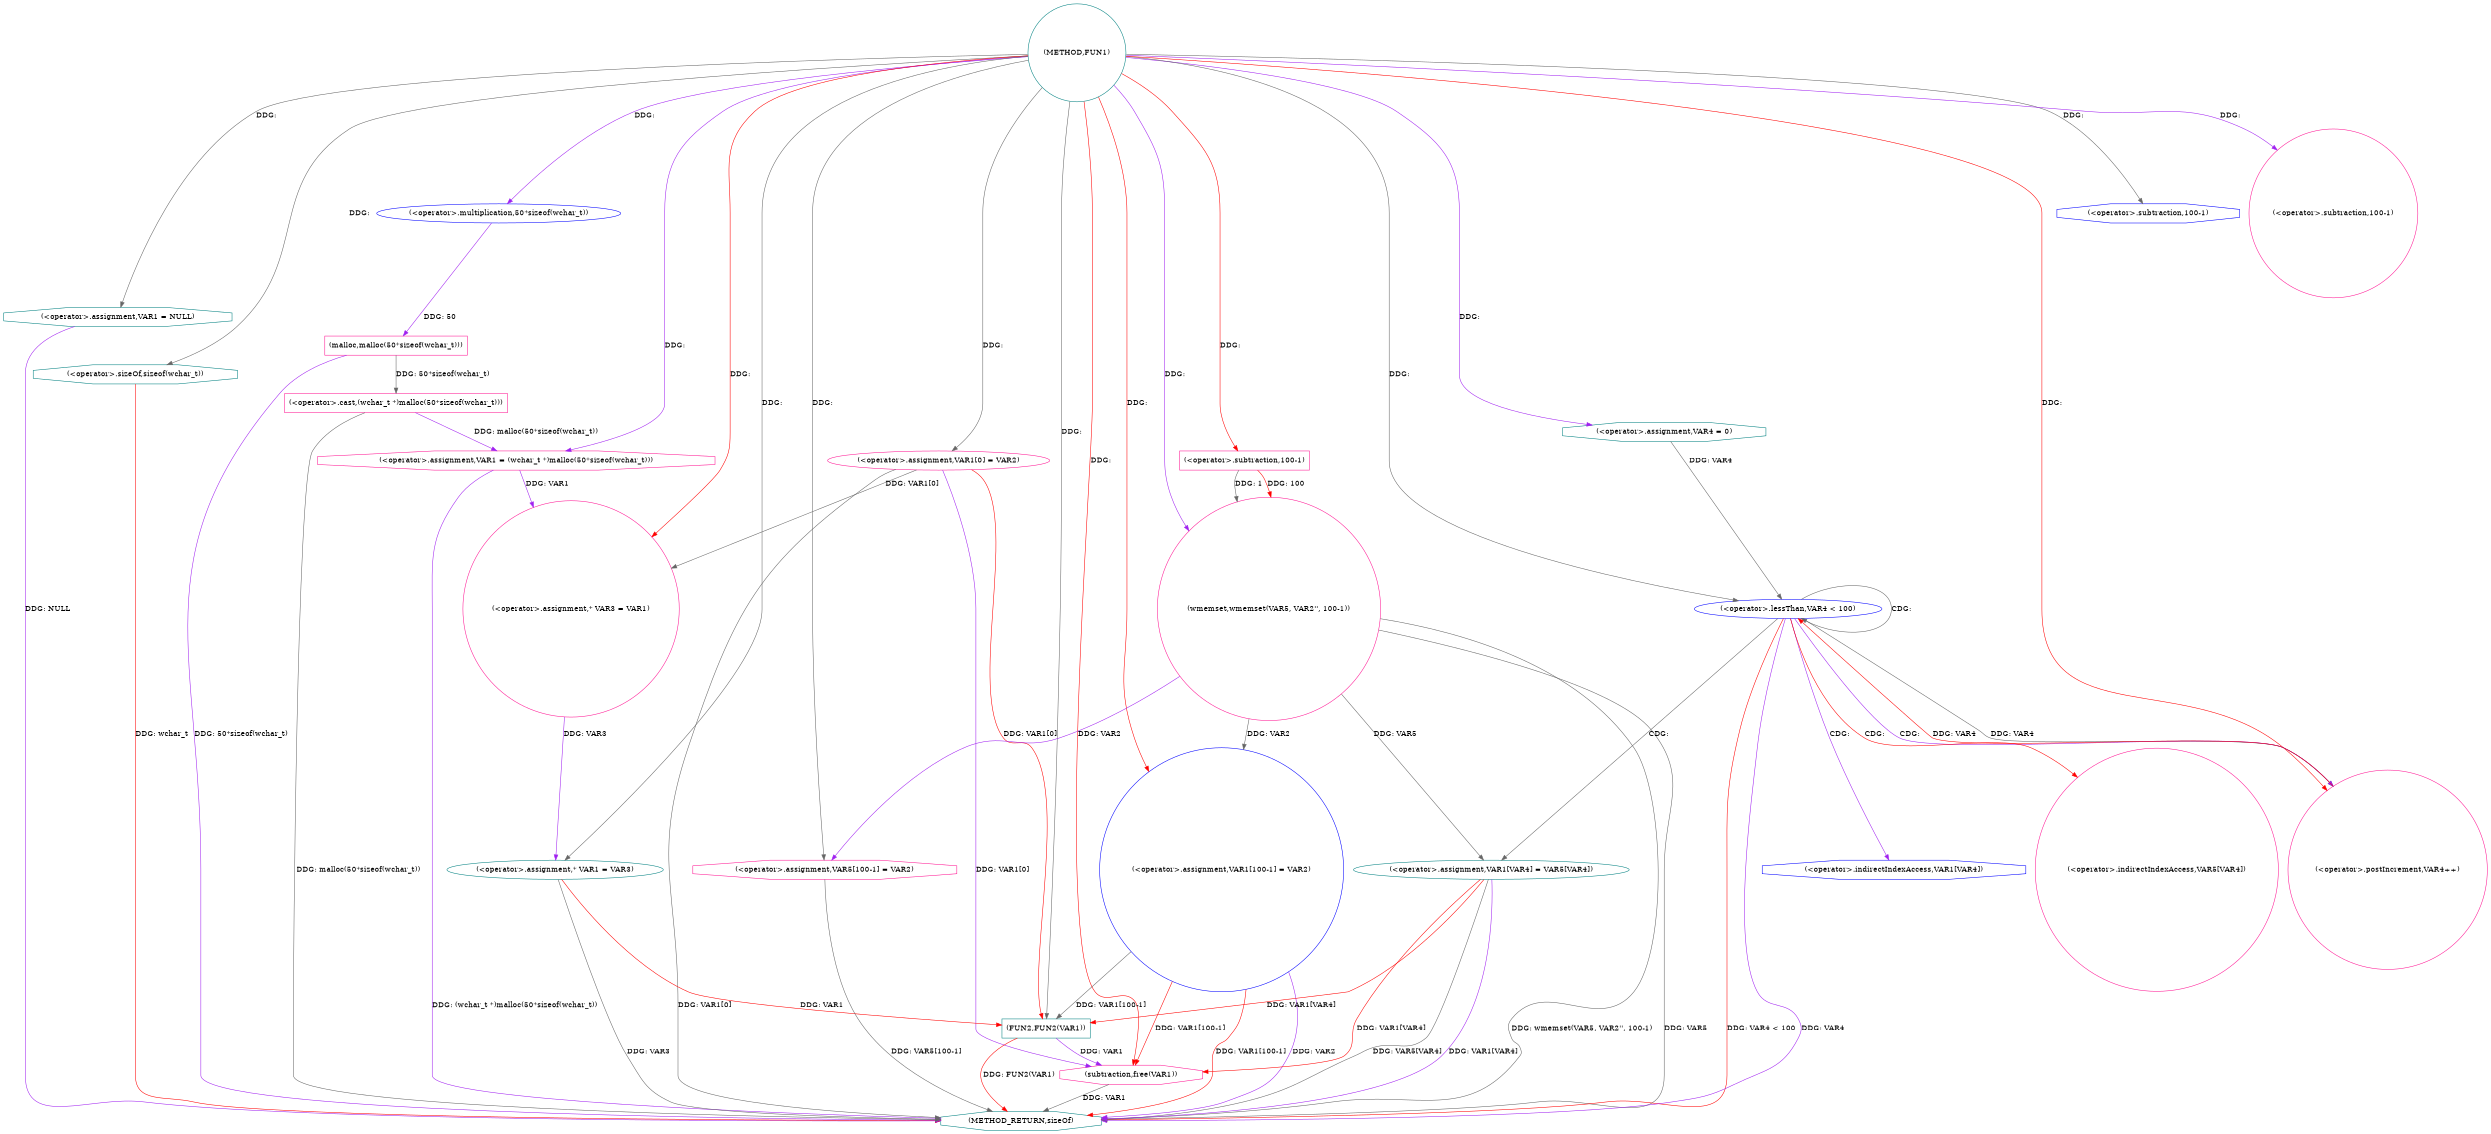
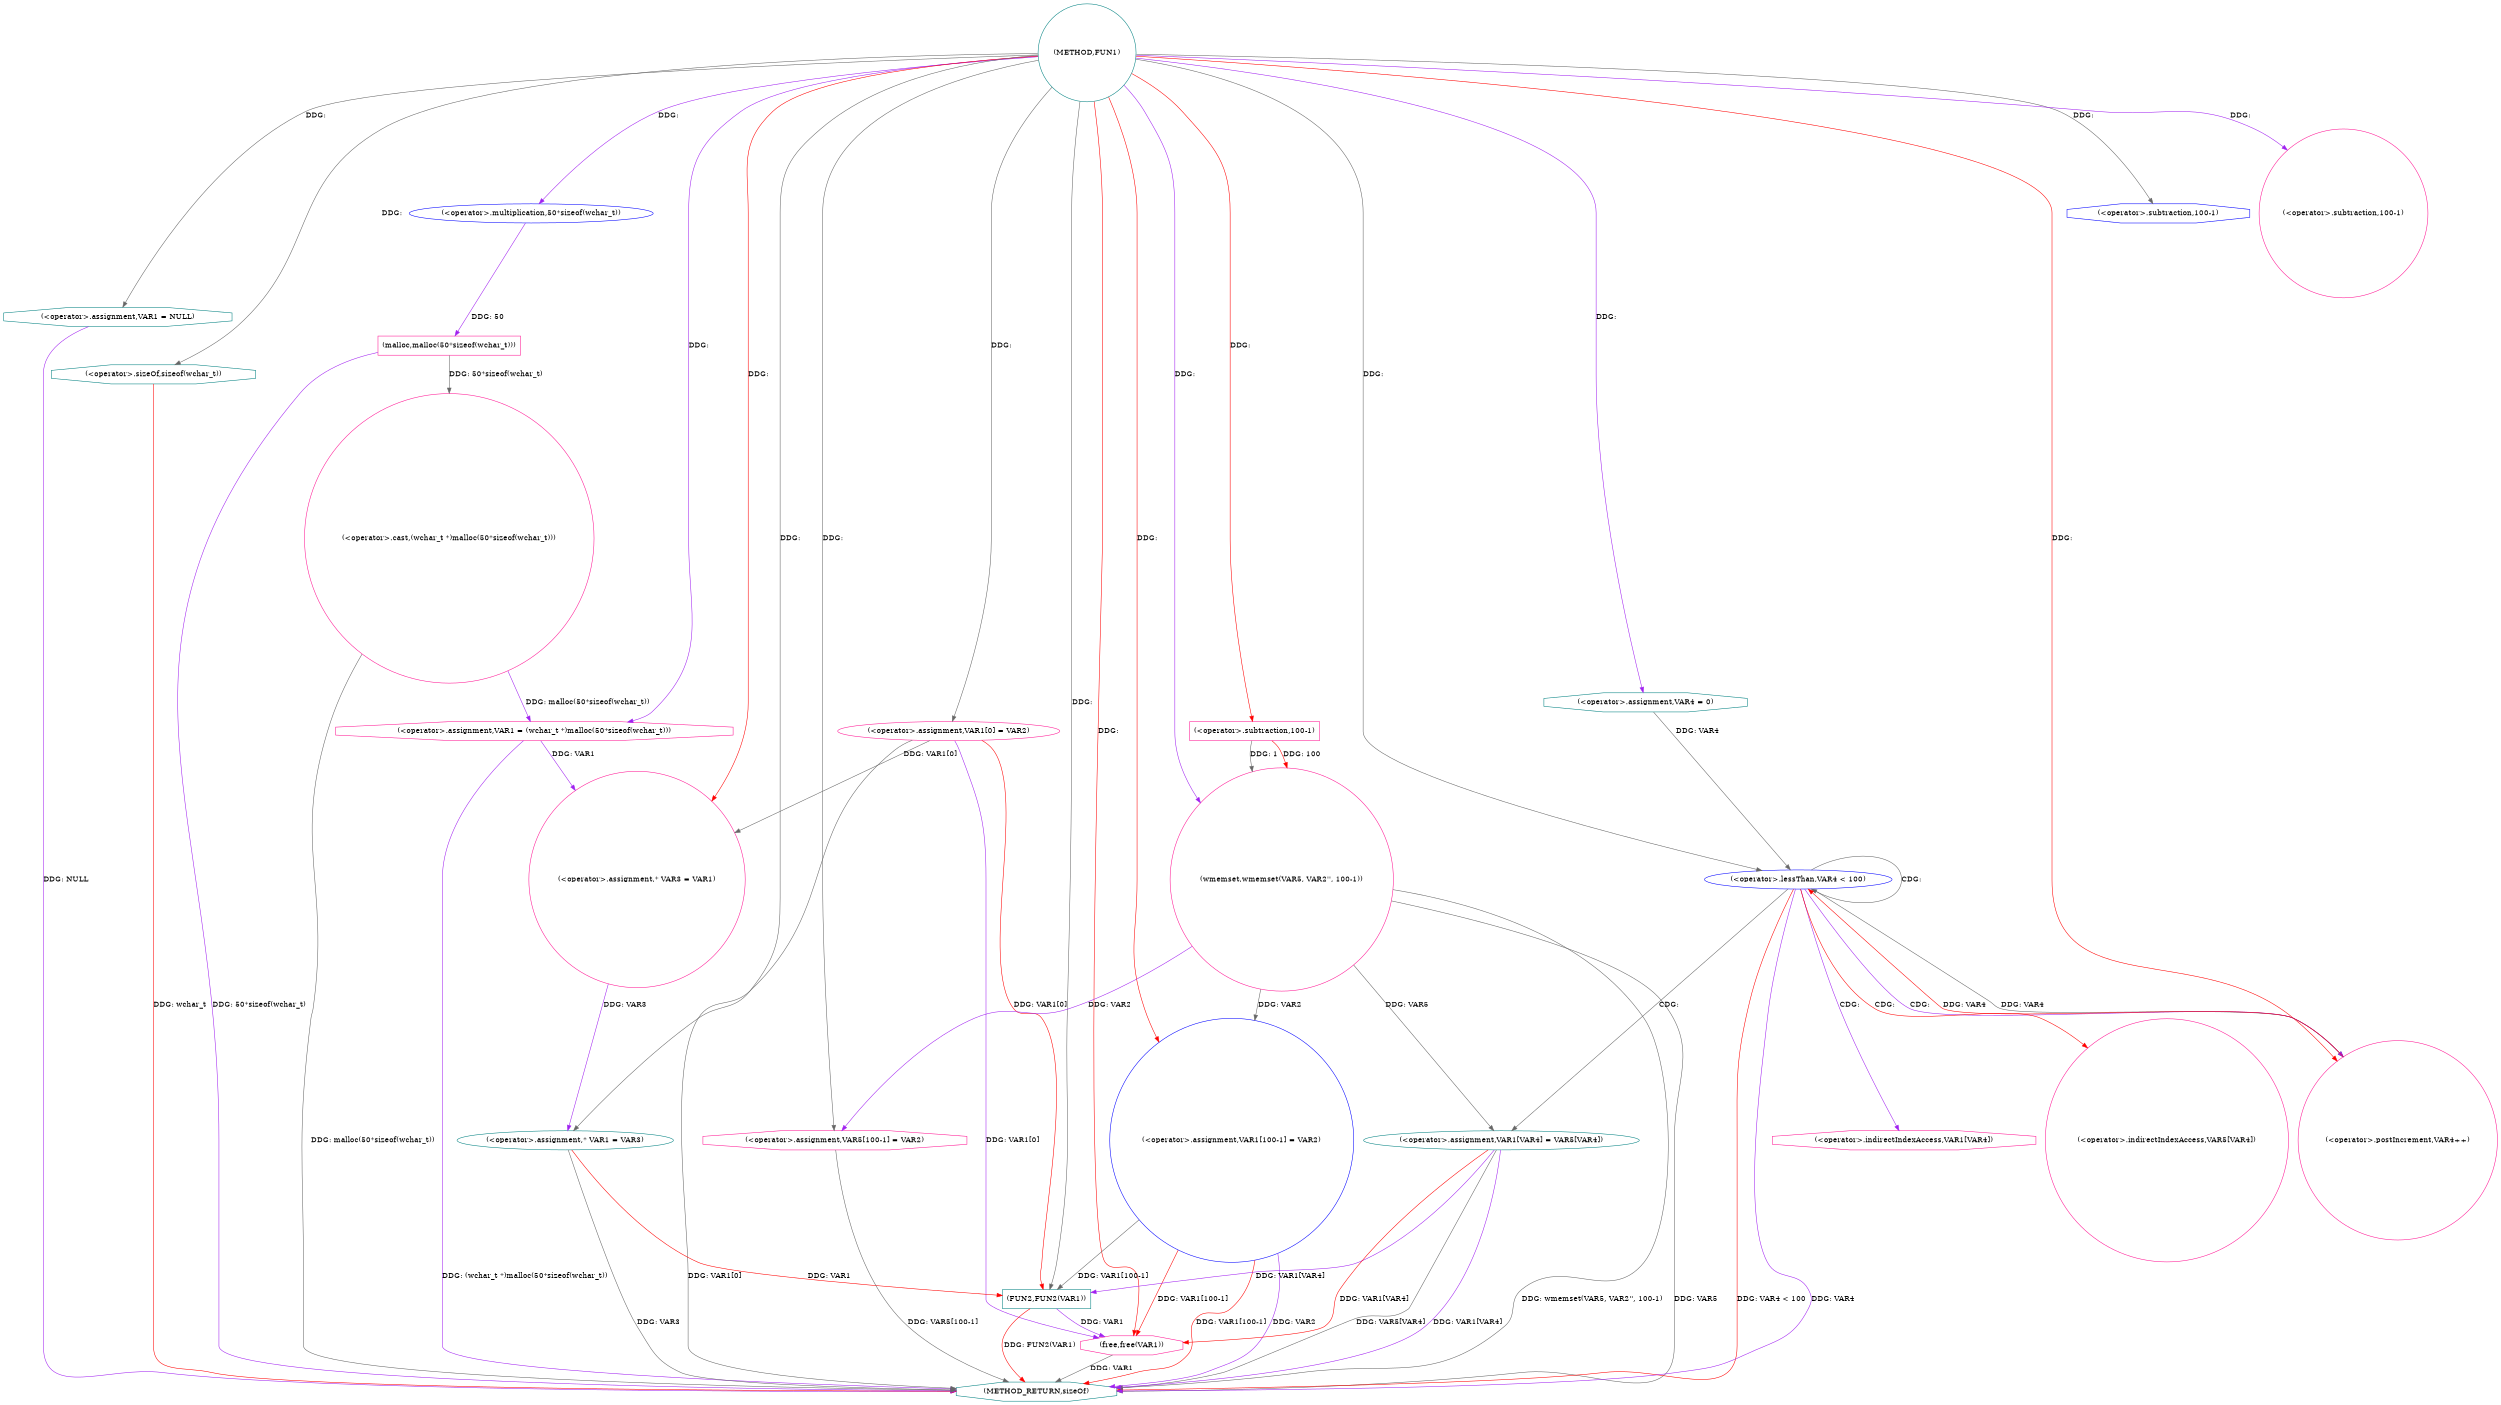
(396, 403) -> (449, 538)
(1894, 870) -> (1904, 1140)
(1310, 997) -> (1316, 1269)
(1131, 1075) -> (1132, 1345)
